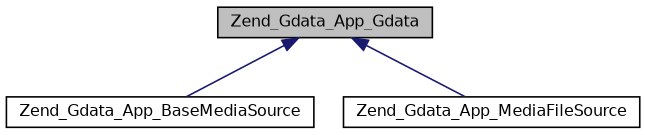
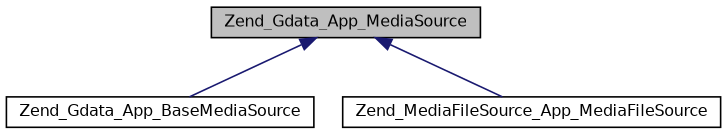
(325, 22) -> (346, 22)
(492, 112) -> (532, 112)
